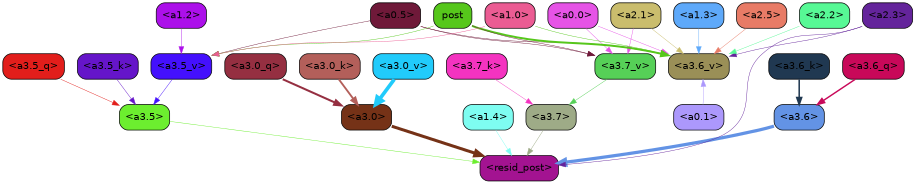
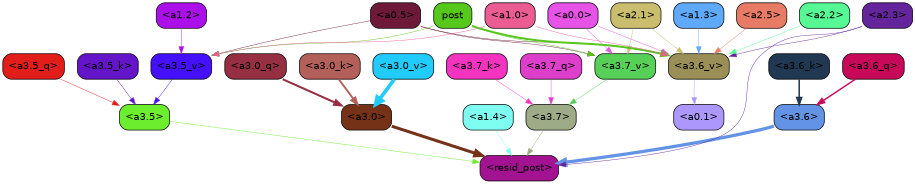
(632, 35) -> (632, 35)
(589, 39) -> (589, 39)
(529, 41) -> (529, 41)
none -> (551, 66)
(704, 96) -> (694, 88)
